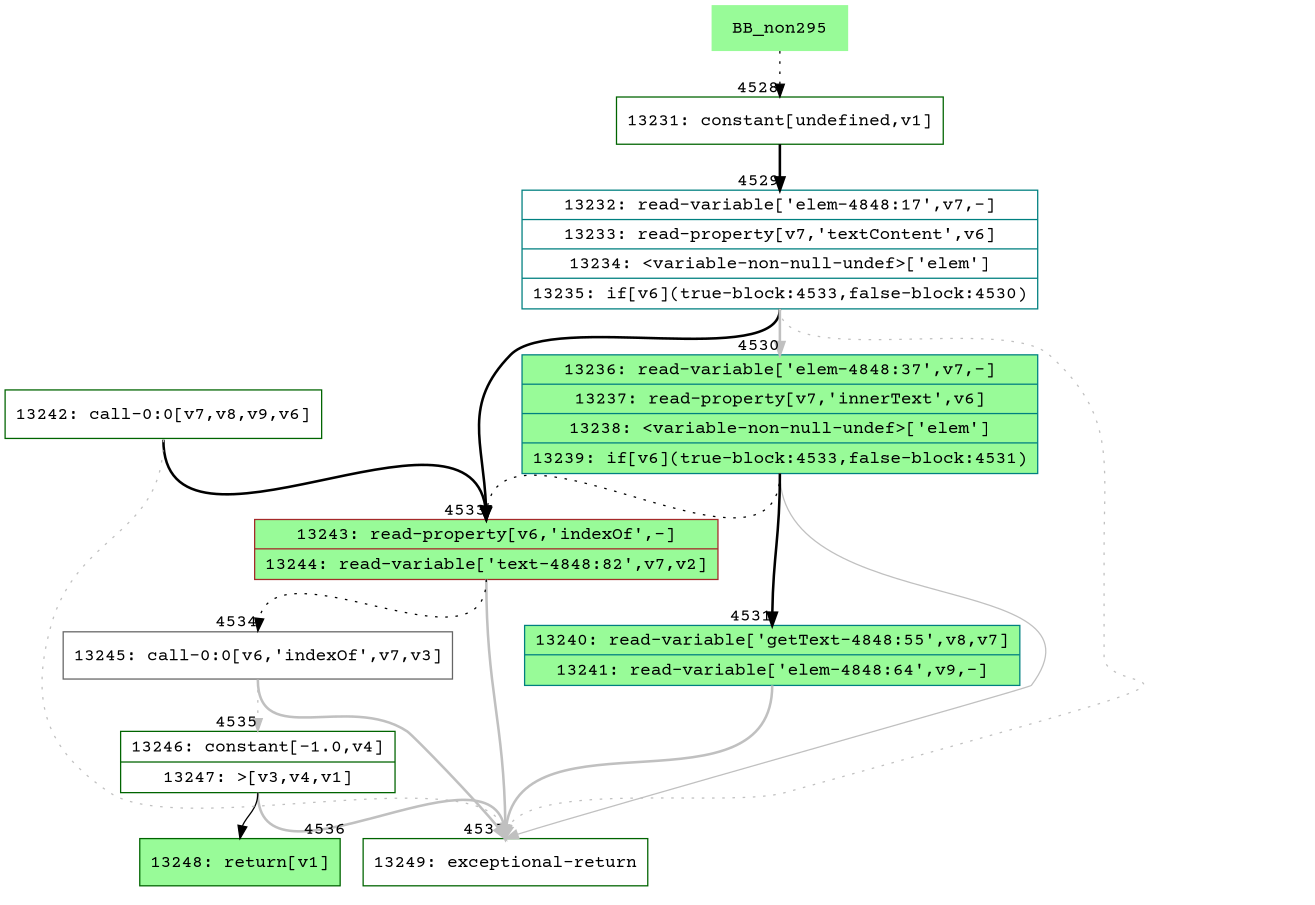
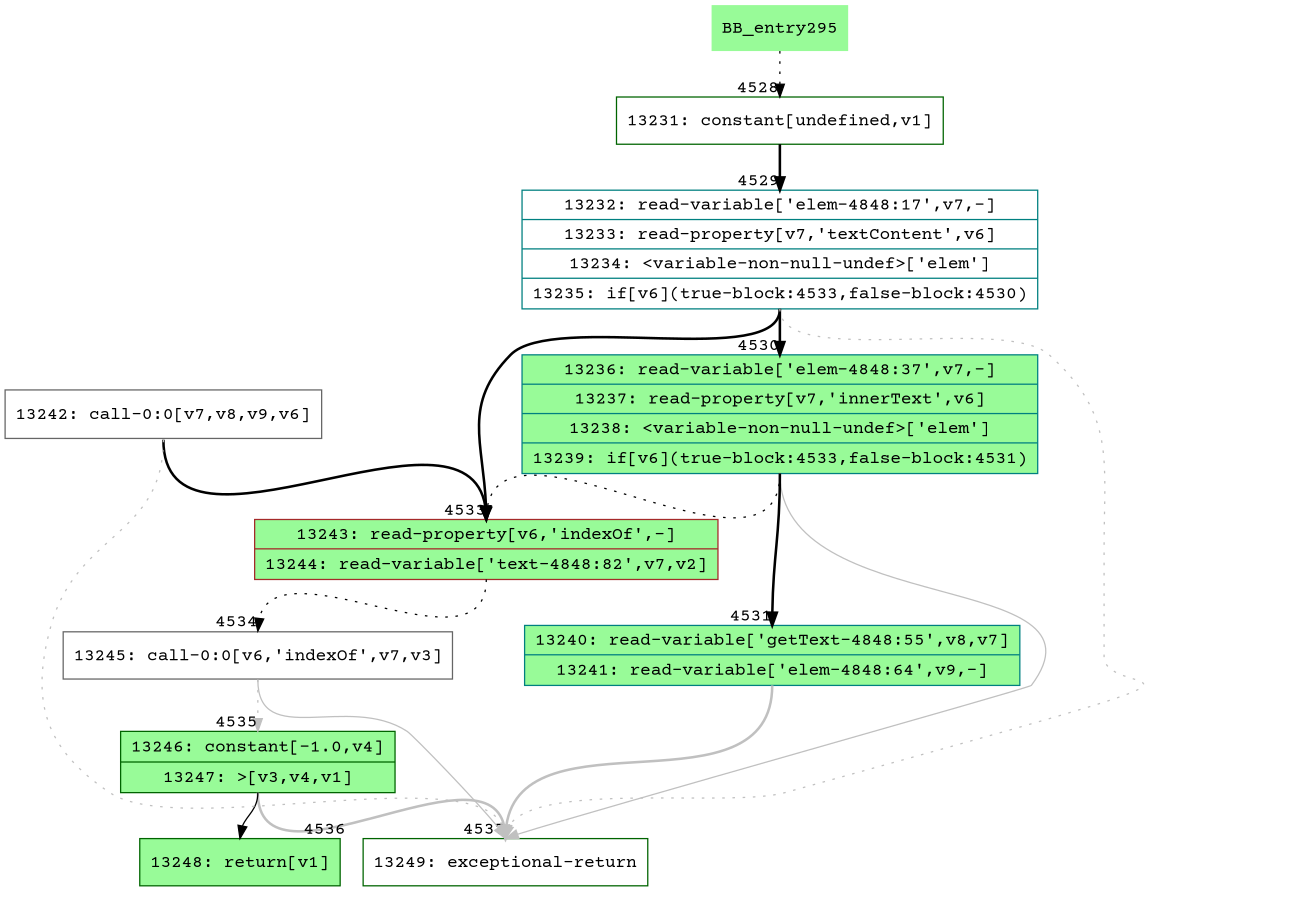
(780, 28) -> (780, 28)
(780, 325) -> (780, 325)
(163, 414) -> (163, 414)
(495, 703) -> none
(388, 723) -> (388, 723)
(258, 762) -> (258, 762)
